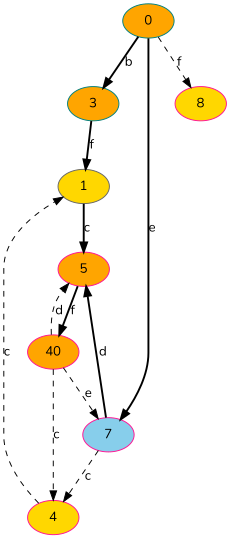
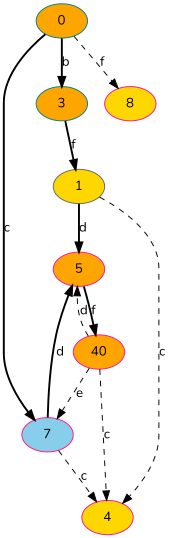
(87, 228) -> (83, 228)
(152, 228) -> (7, 228)
(4, 347) -> (159, 338)
